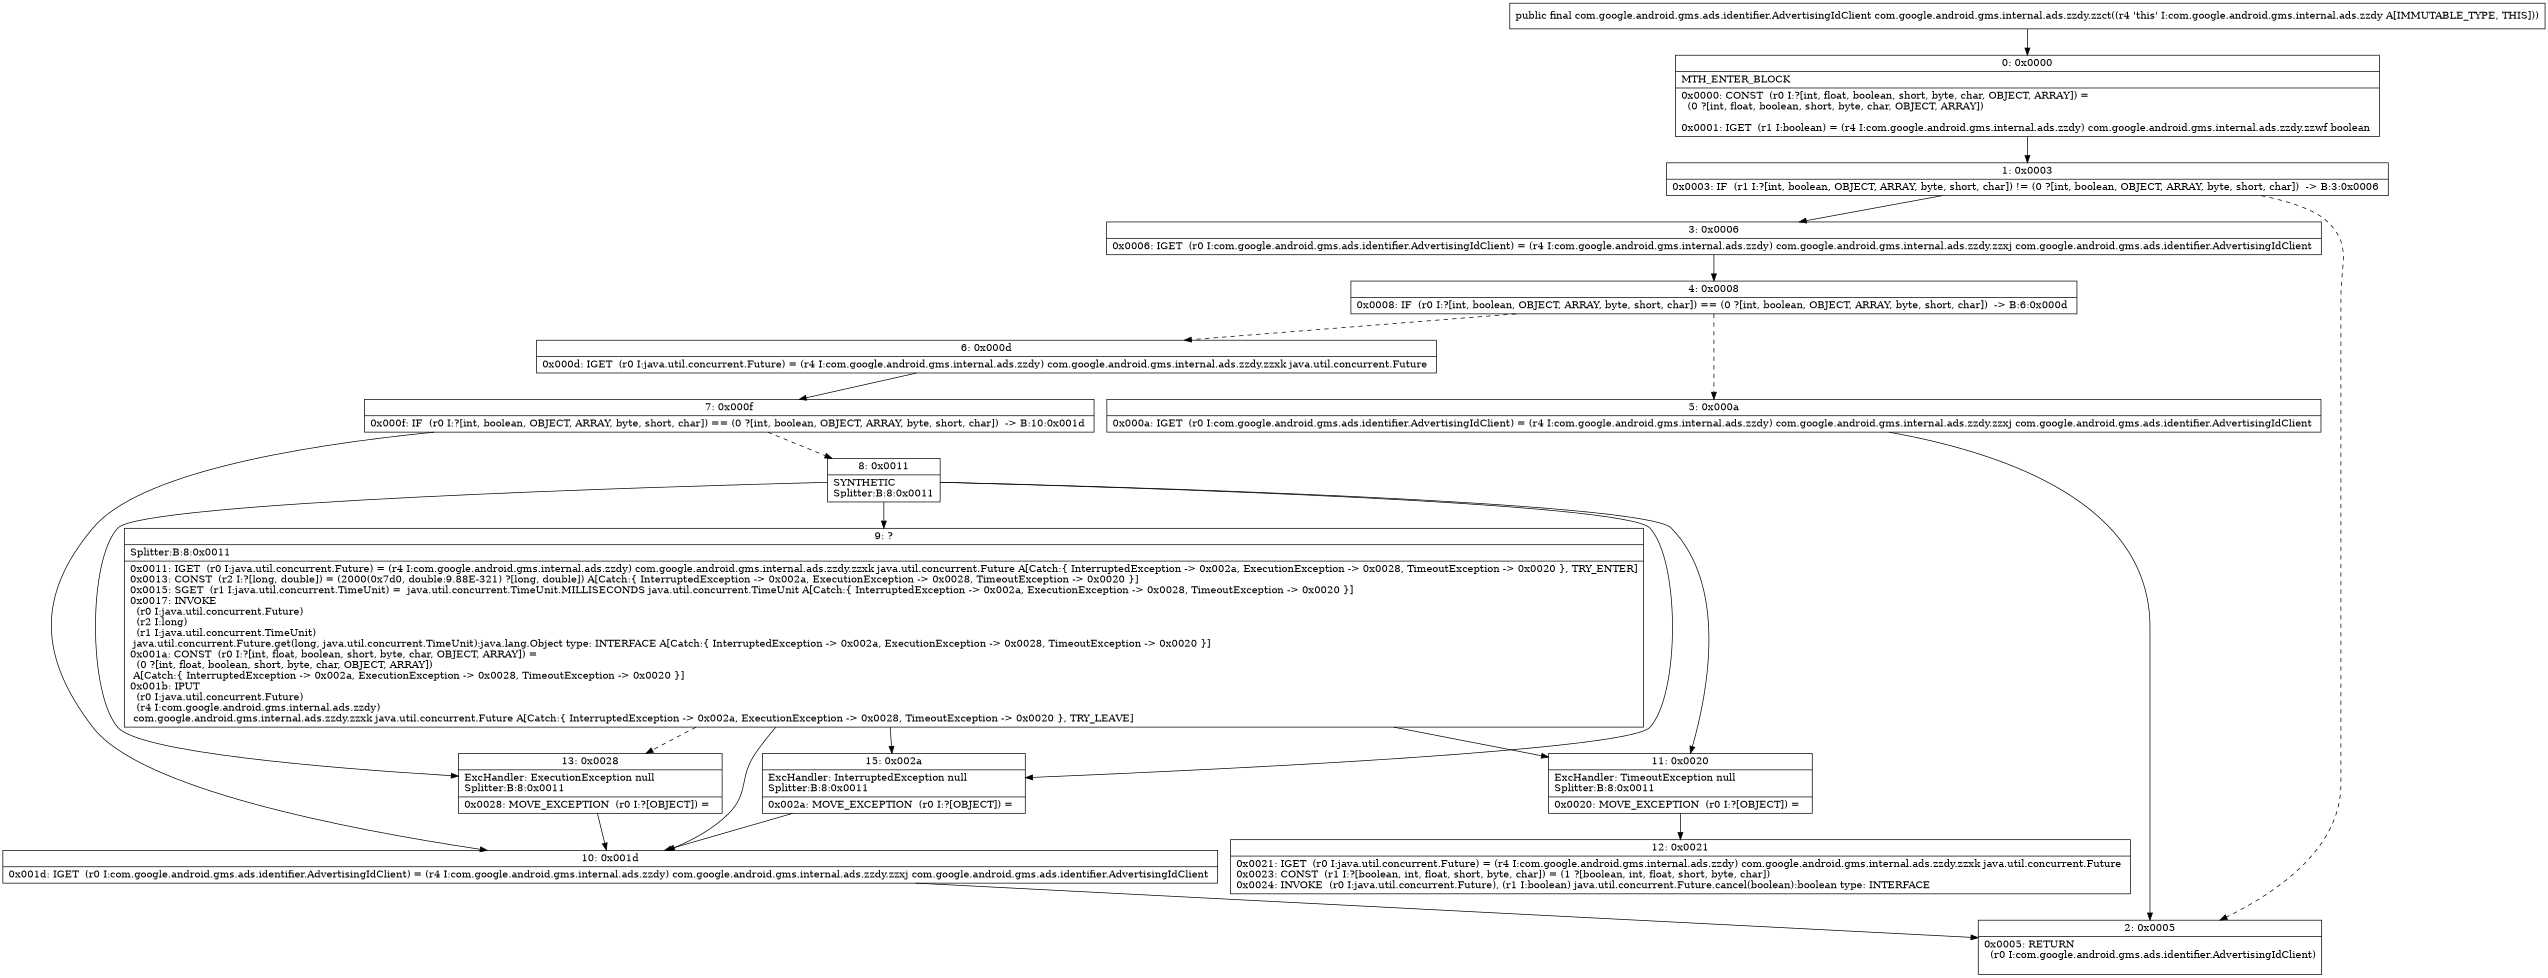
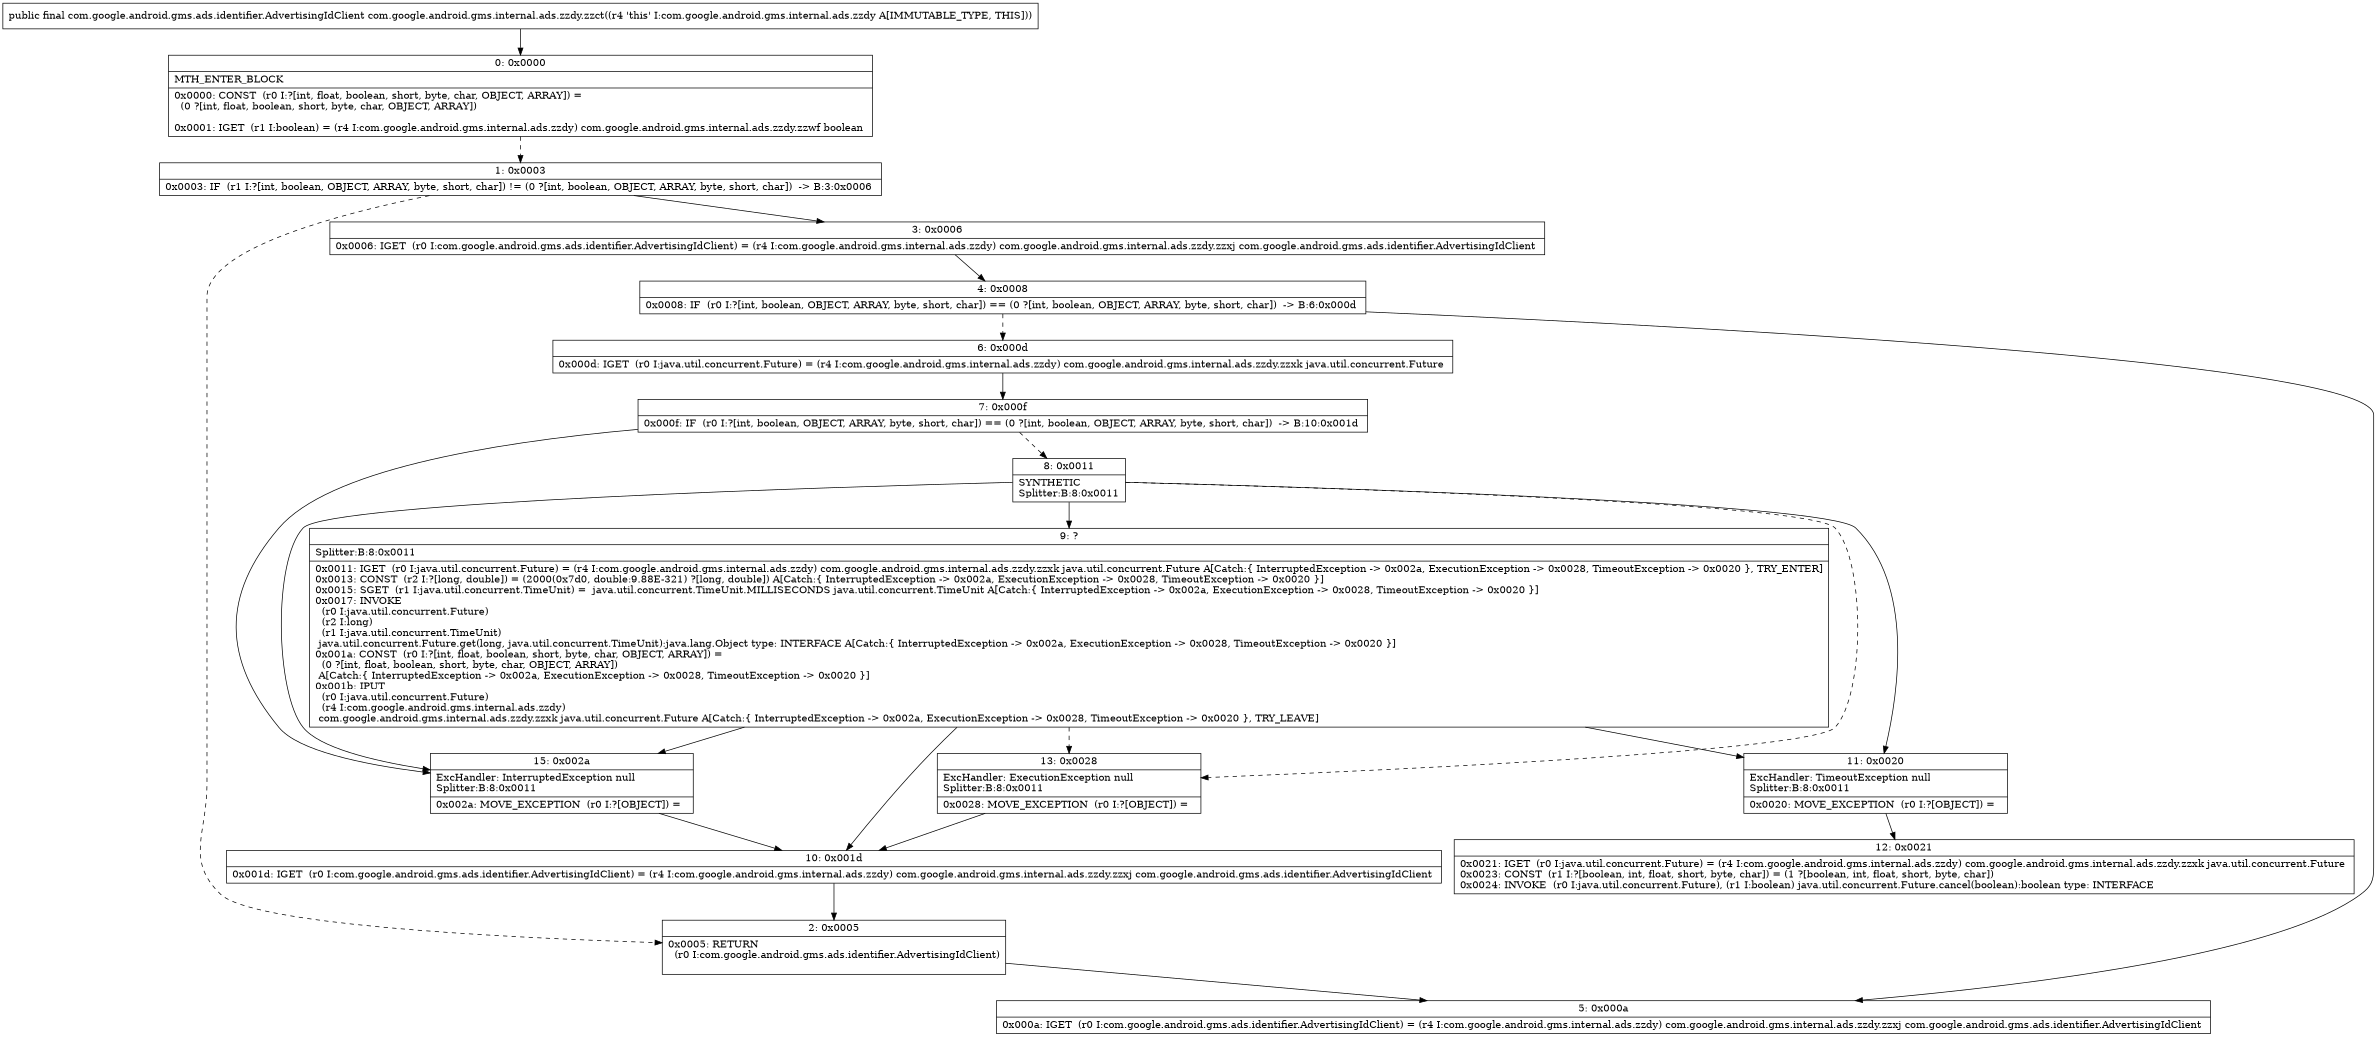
(2027, 146) -> (520, 146)
(1714, 353) -> (2365, 409)
(199, 513) -> (1855, 587)
(2145, 593) -> (1213, 982)
(55, 653) -> (280, 527)
